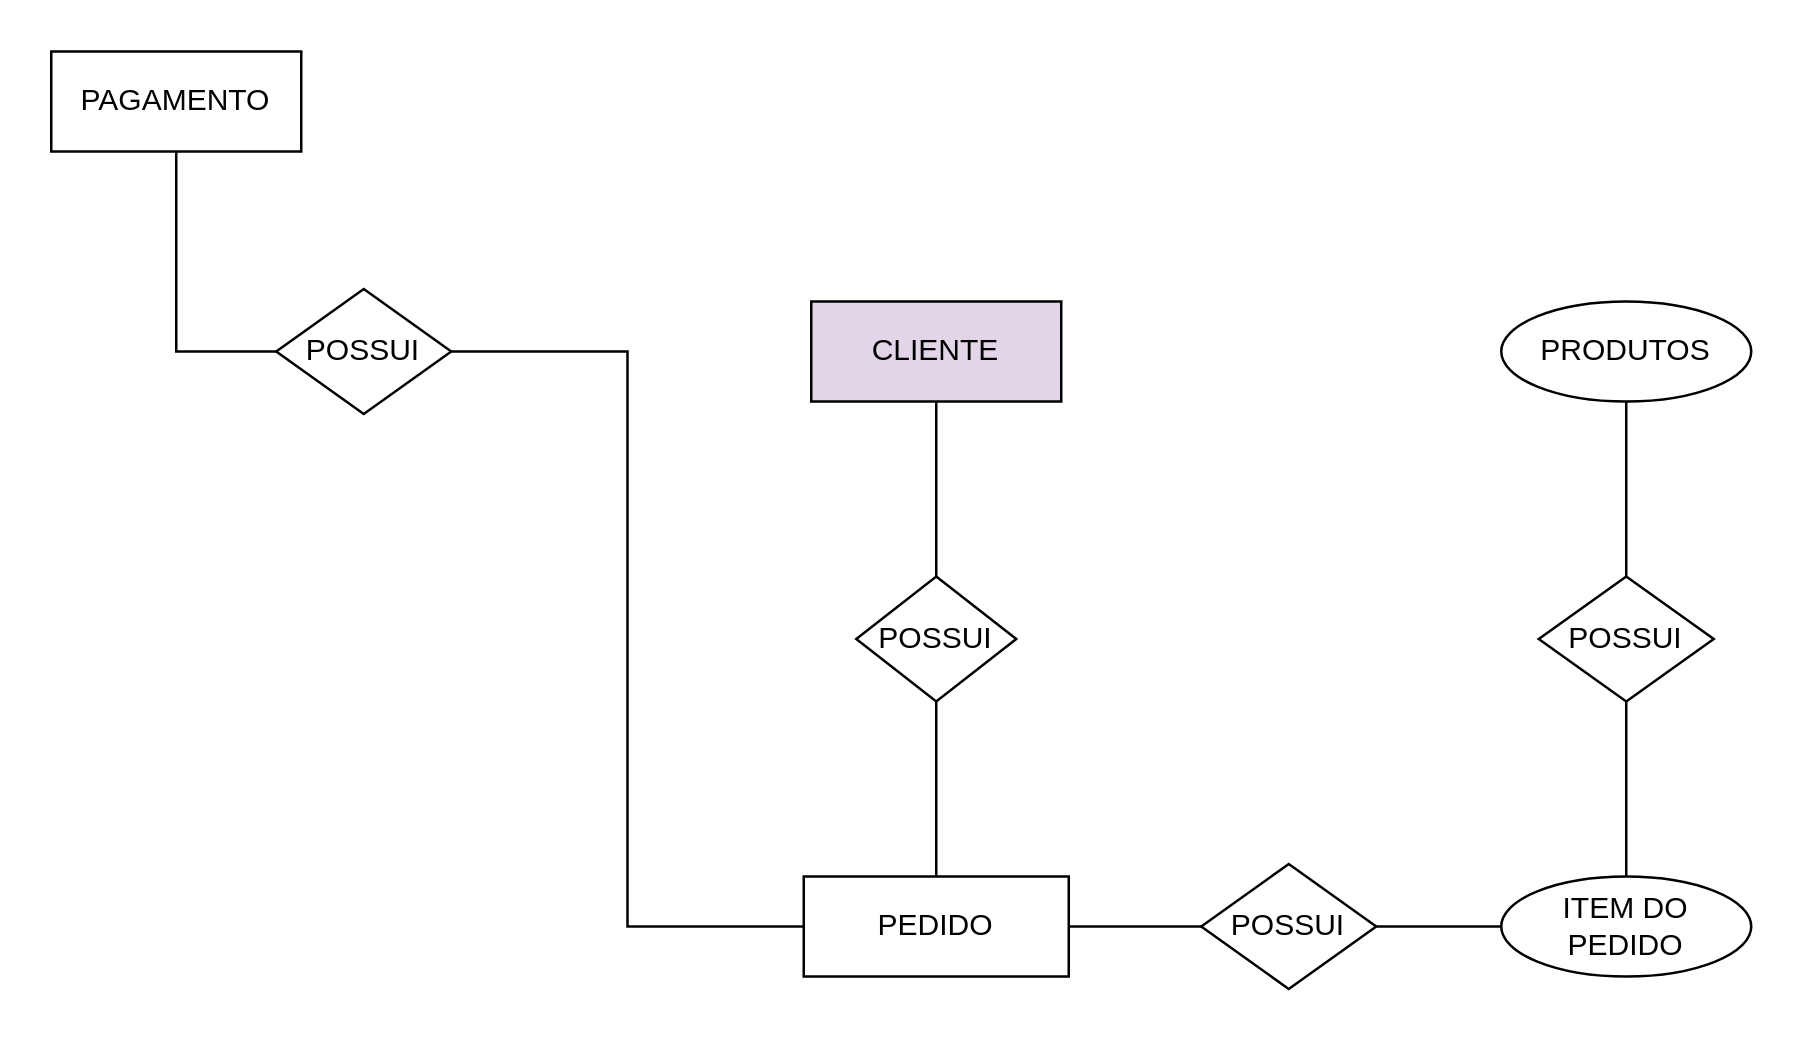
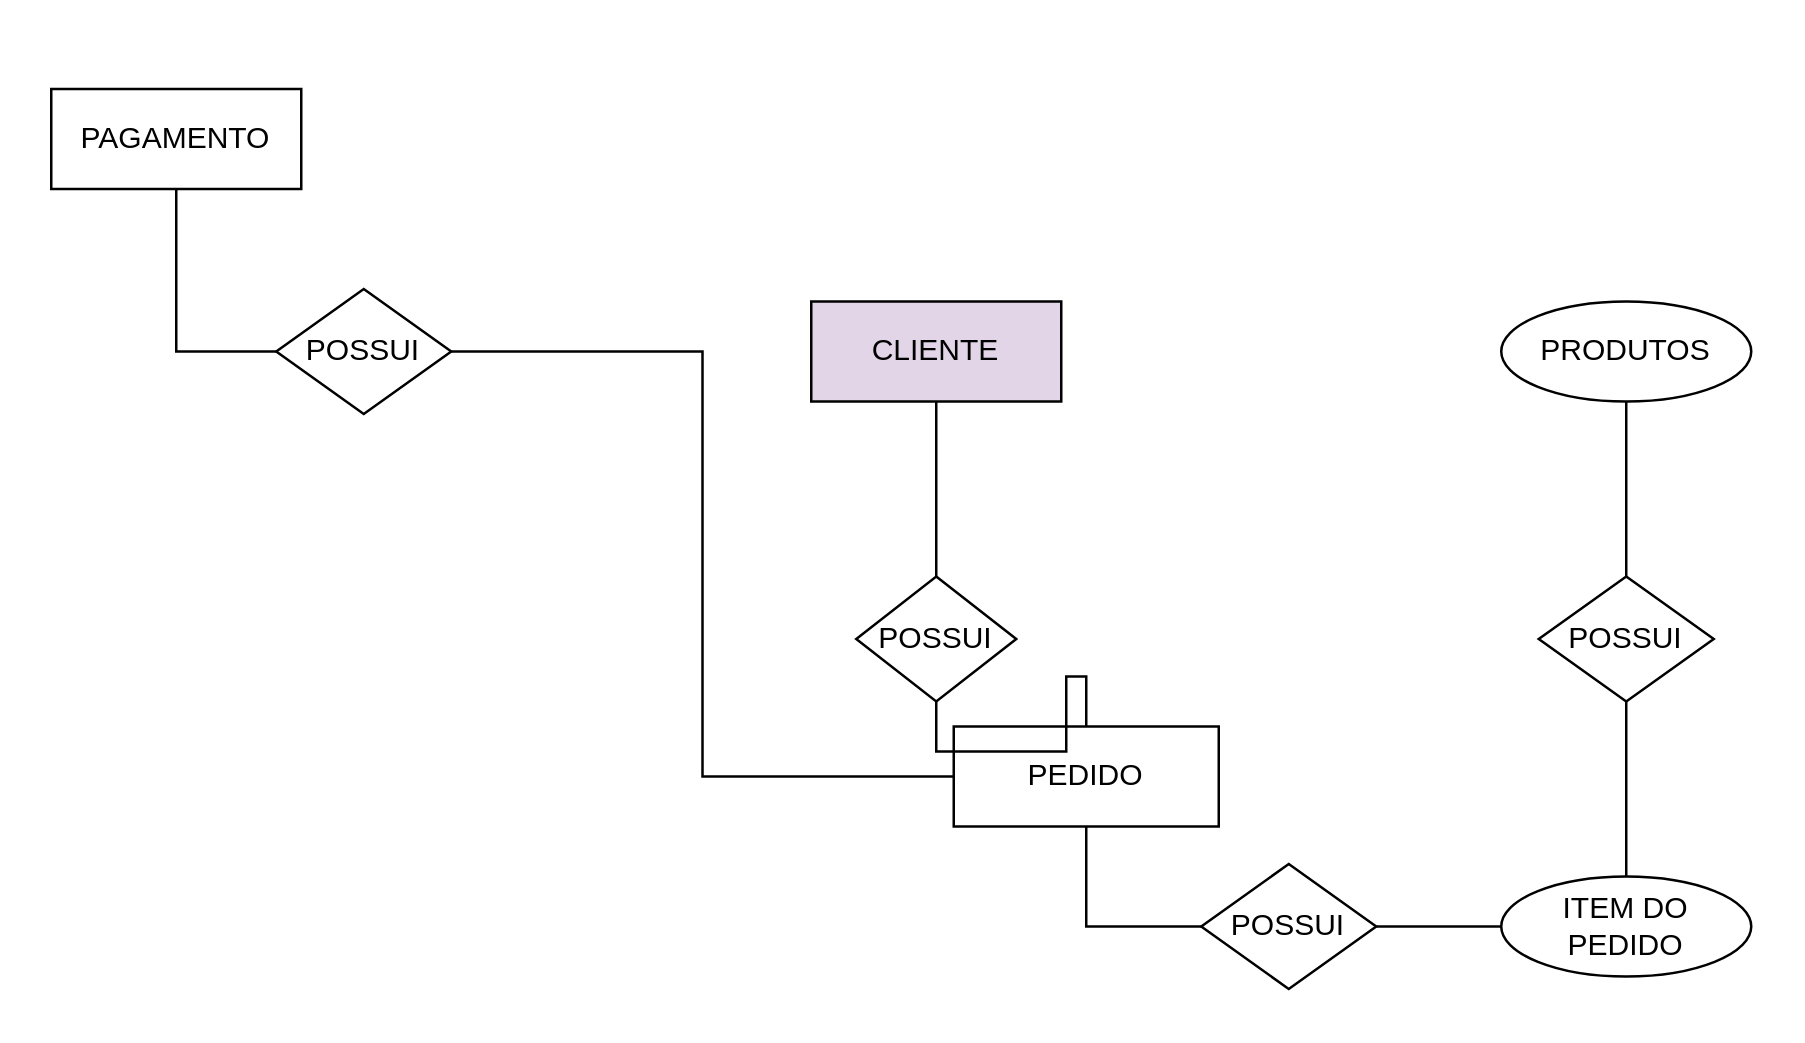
(176, 101) -> (176, 139)
(936, 926) -> (1086, 776)
